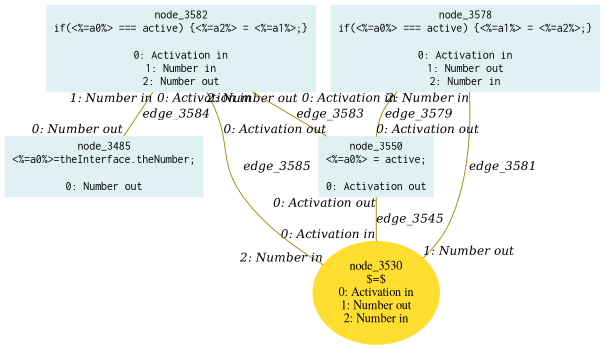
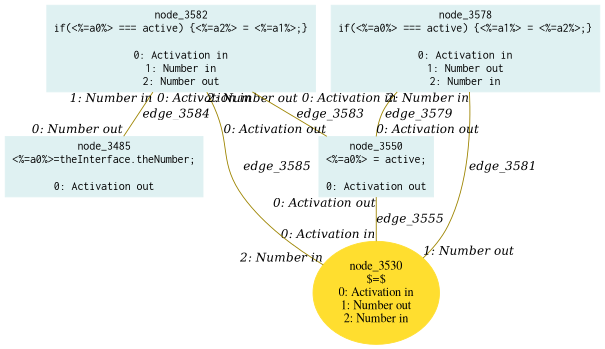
(104, 167) -> (104, 167)
(410, 219) -> (410, 219)
